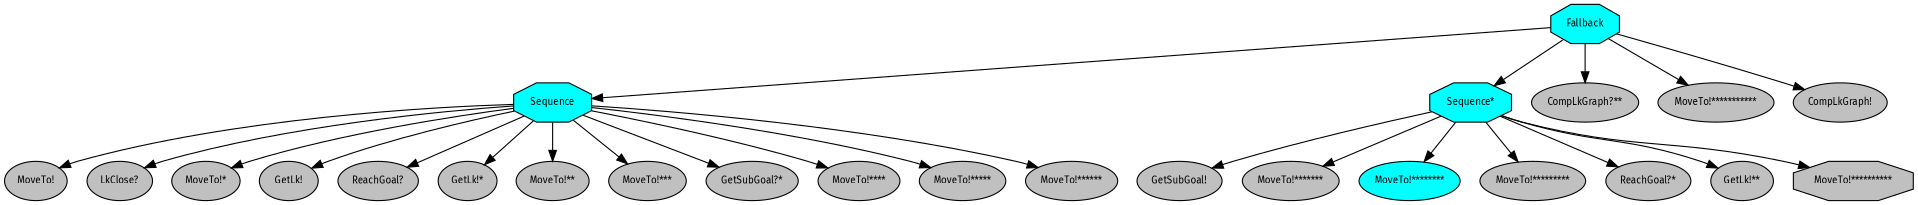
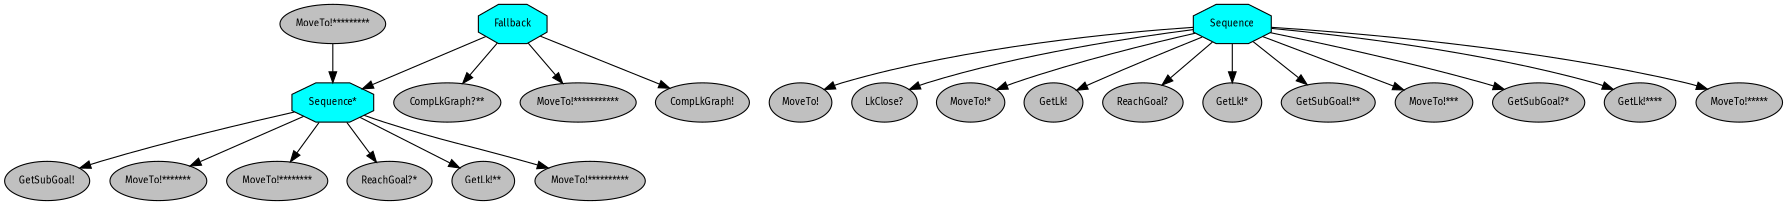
(1077, 63) -> none
(1499, 138) -> (333, 58)
(553, 181) -> (1328, 102)
(859, 181) -> (1640, 102)
(1072, 181) -> none
(1410, 181) -> (277, 181)
(1853, 181) -> (590, 181)
